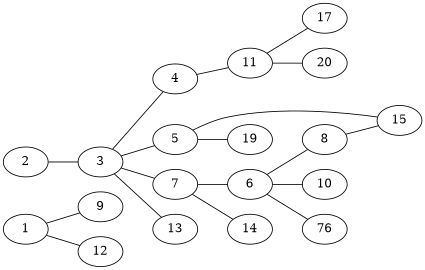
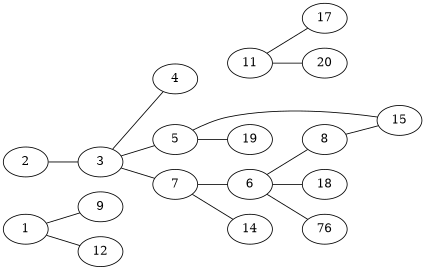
(213, 71) -> none
(325, 184) -> (325, 184)
(175, 229) -> none
